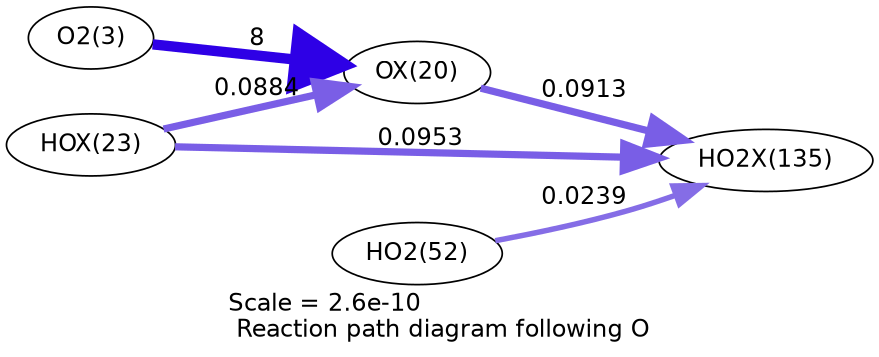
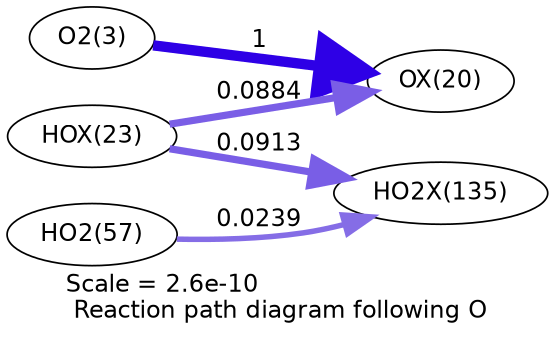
(254, 39) -> (256, 41)
(565, 110) -> none
(417, 139) -> (256, 144)
(417, 254) -> (92, 235)
